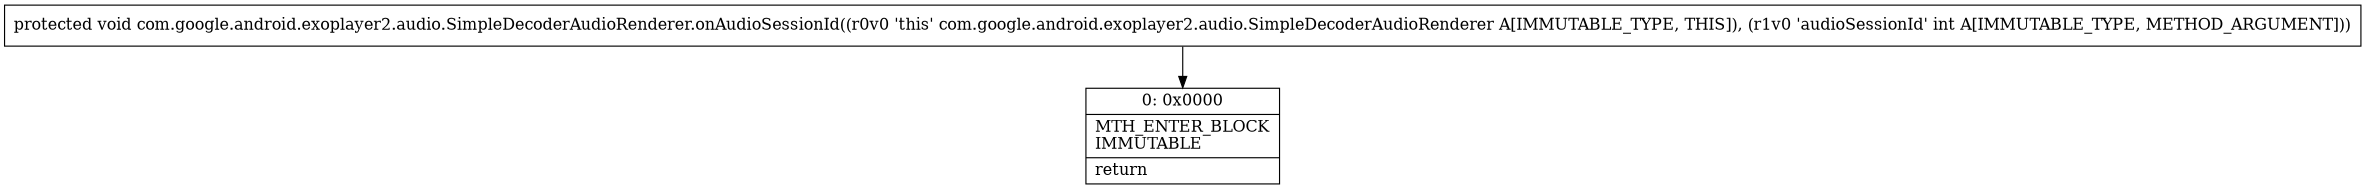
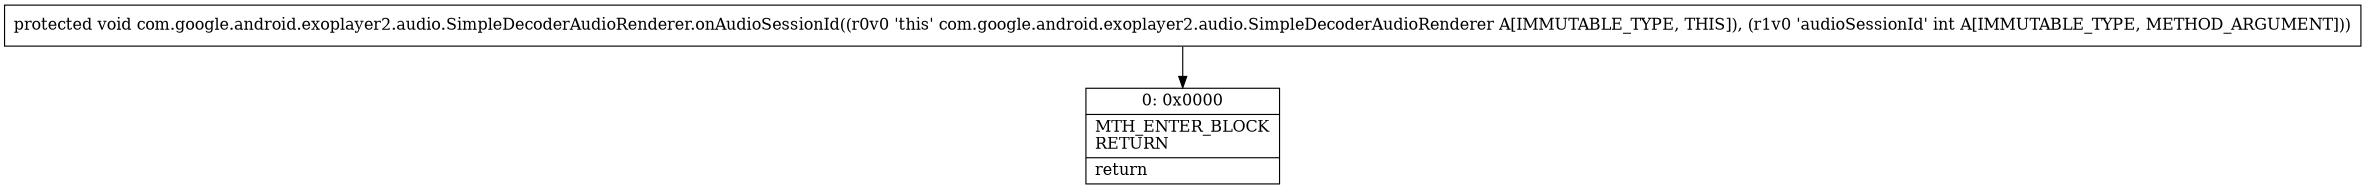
(1149, 144) -> (1132, 144)
